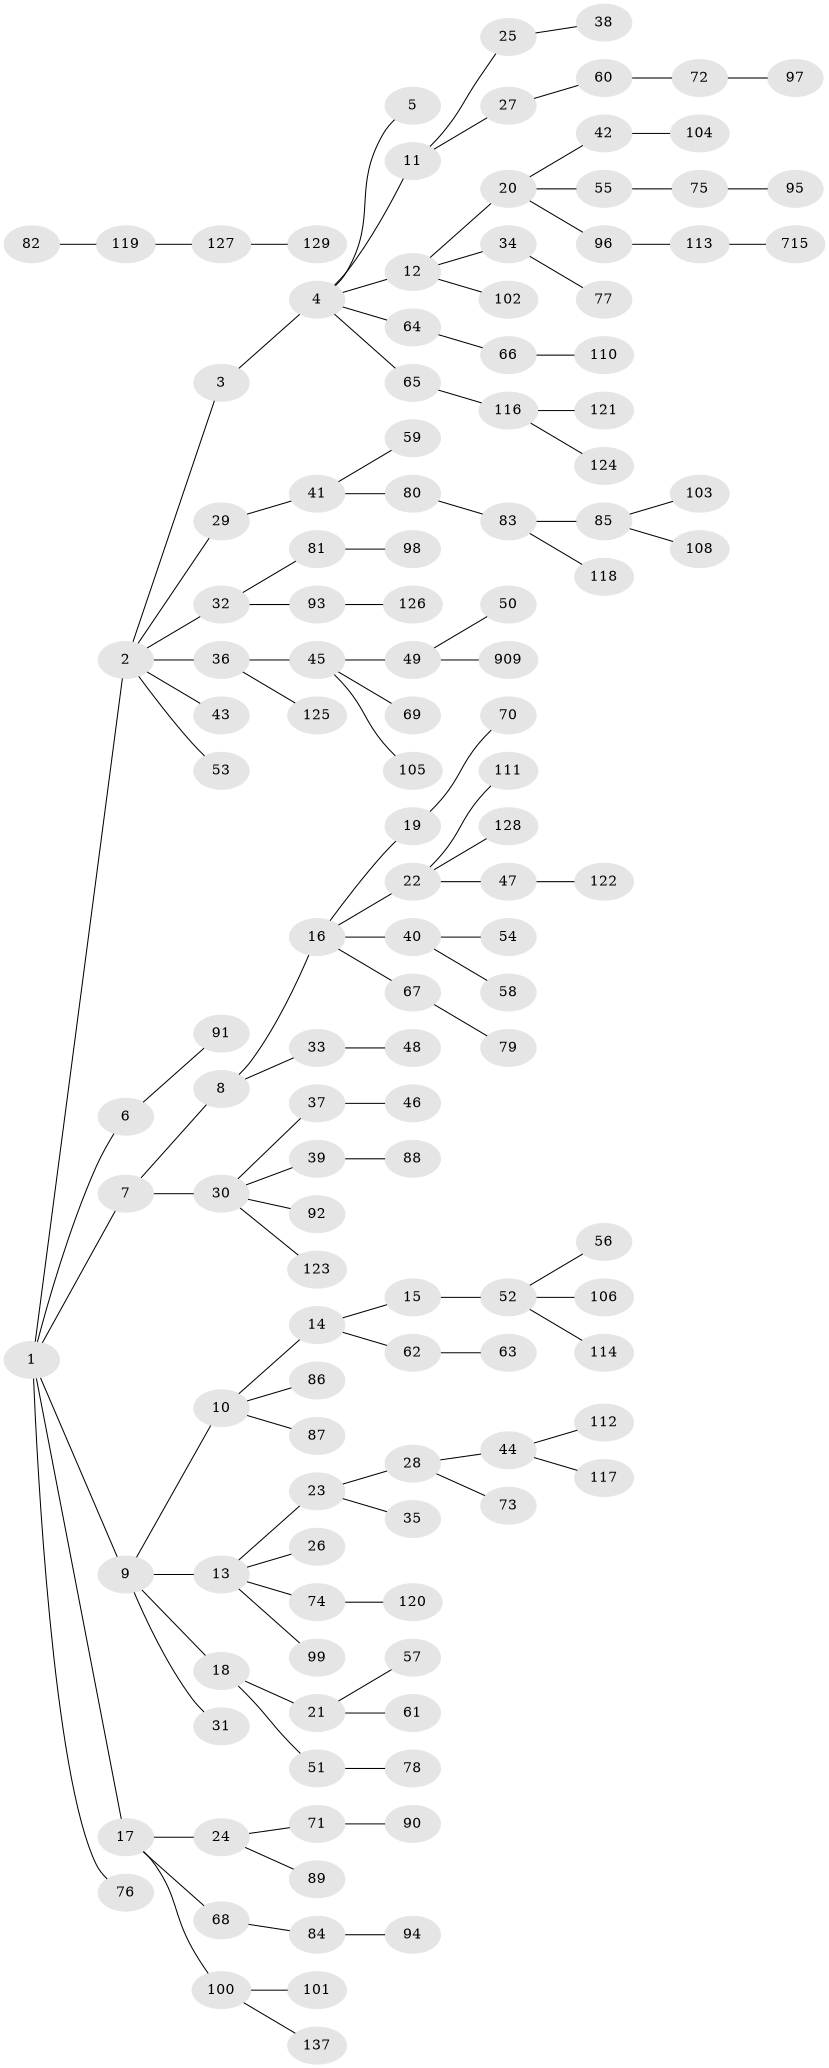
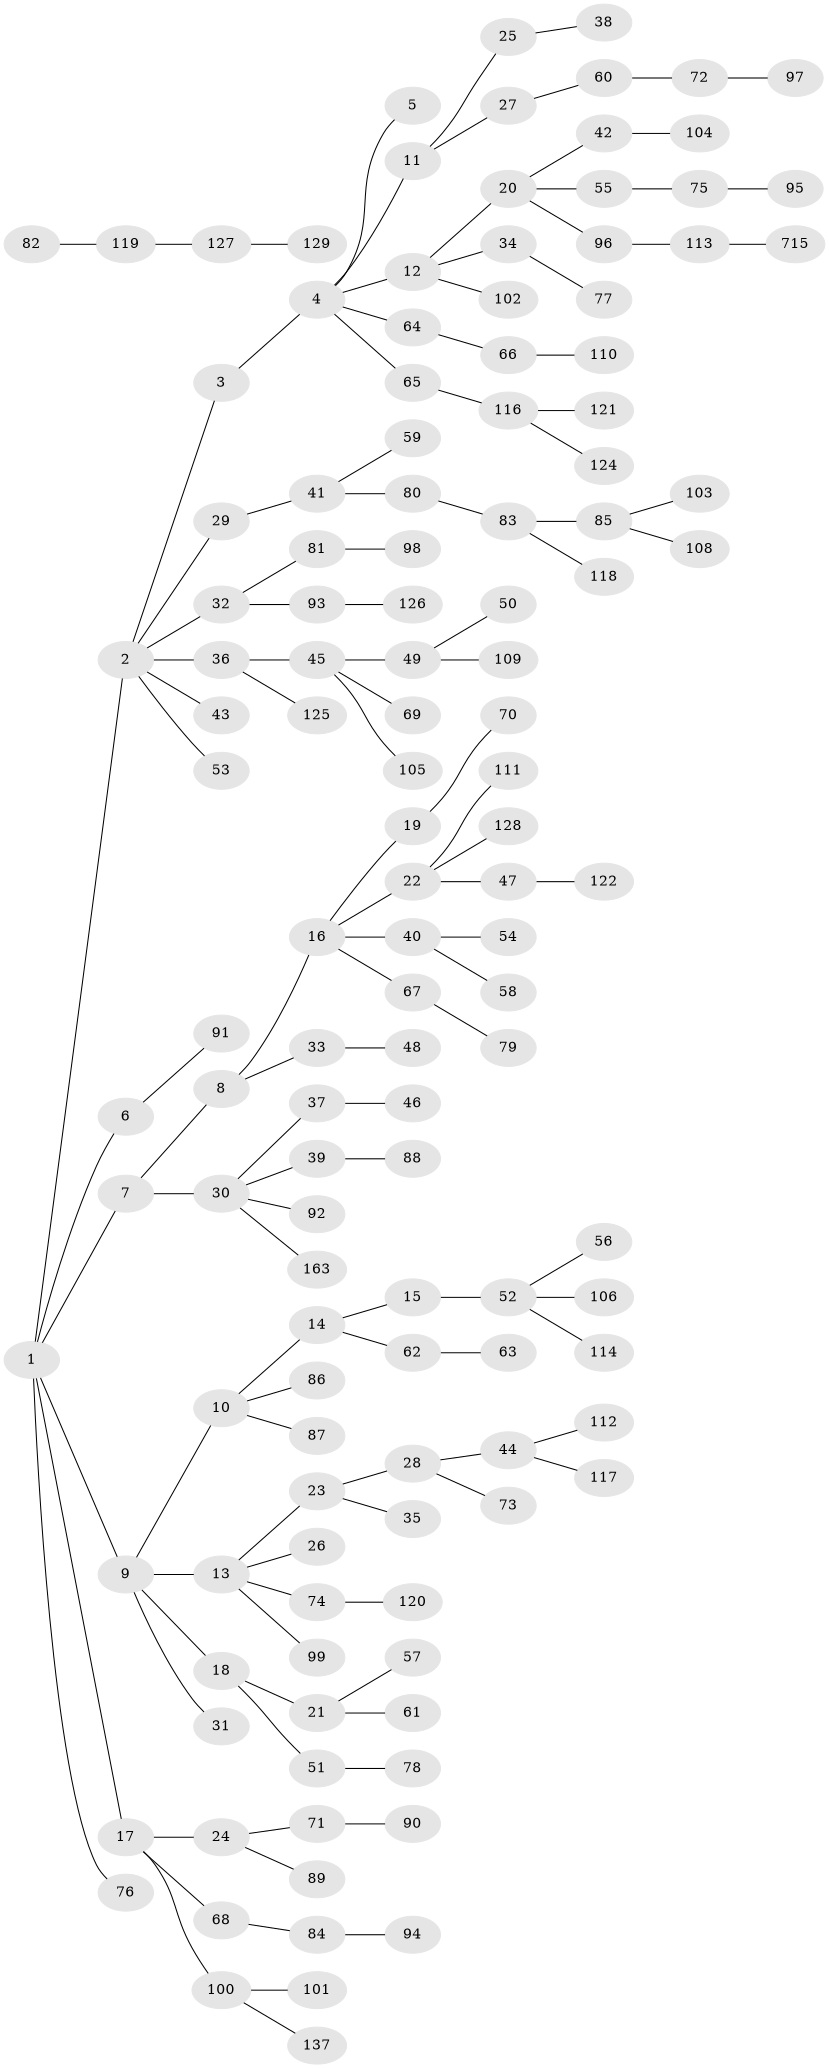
(508, 660) -> (508, 660)
(317, 1270) -> (317, 1270)
